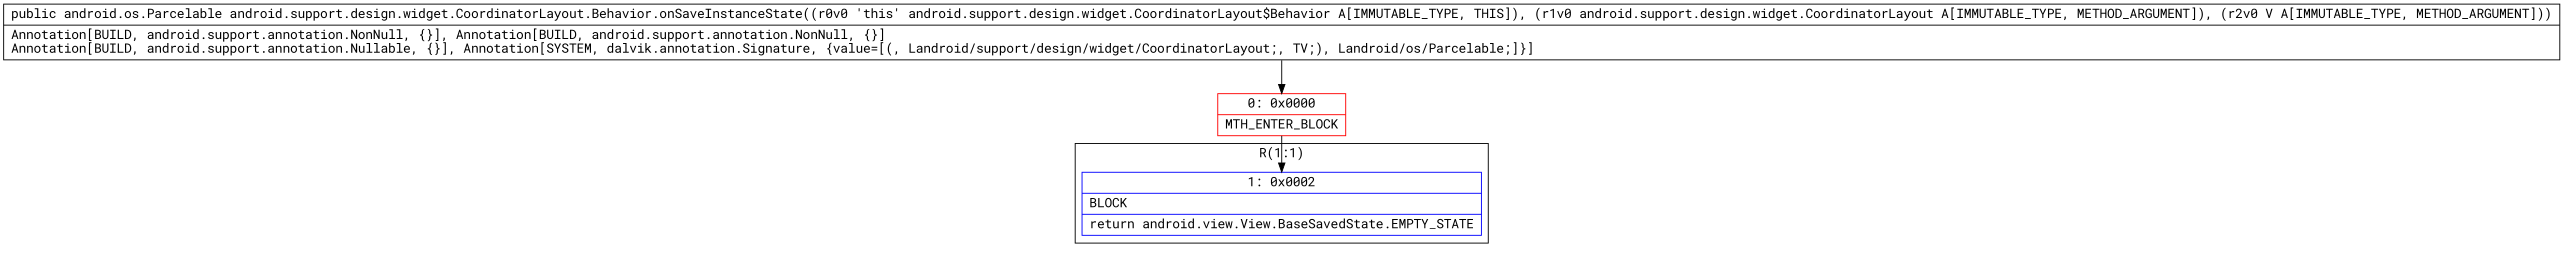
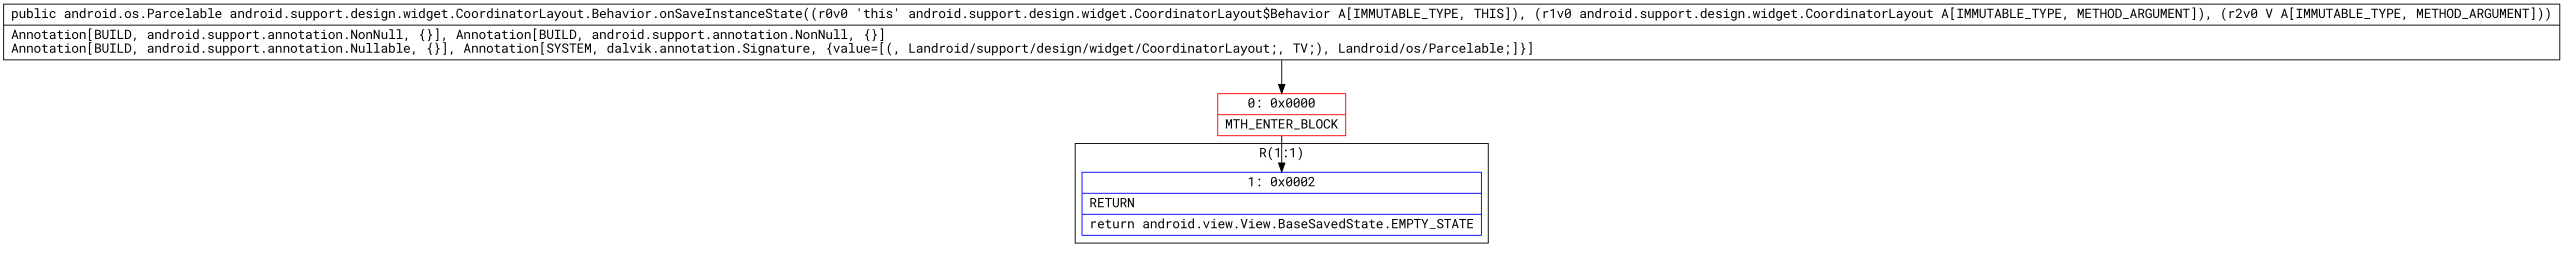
(1109, 203) -> (1112, 203)
